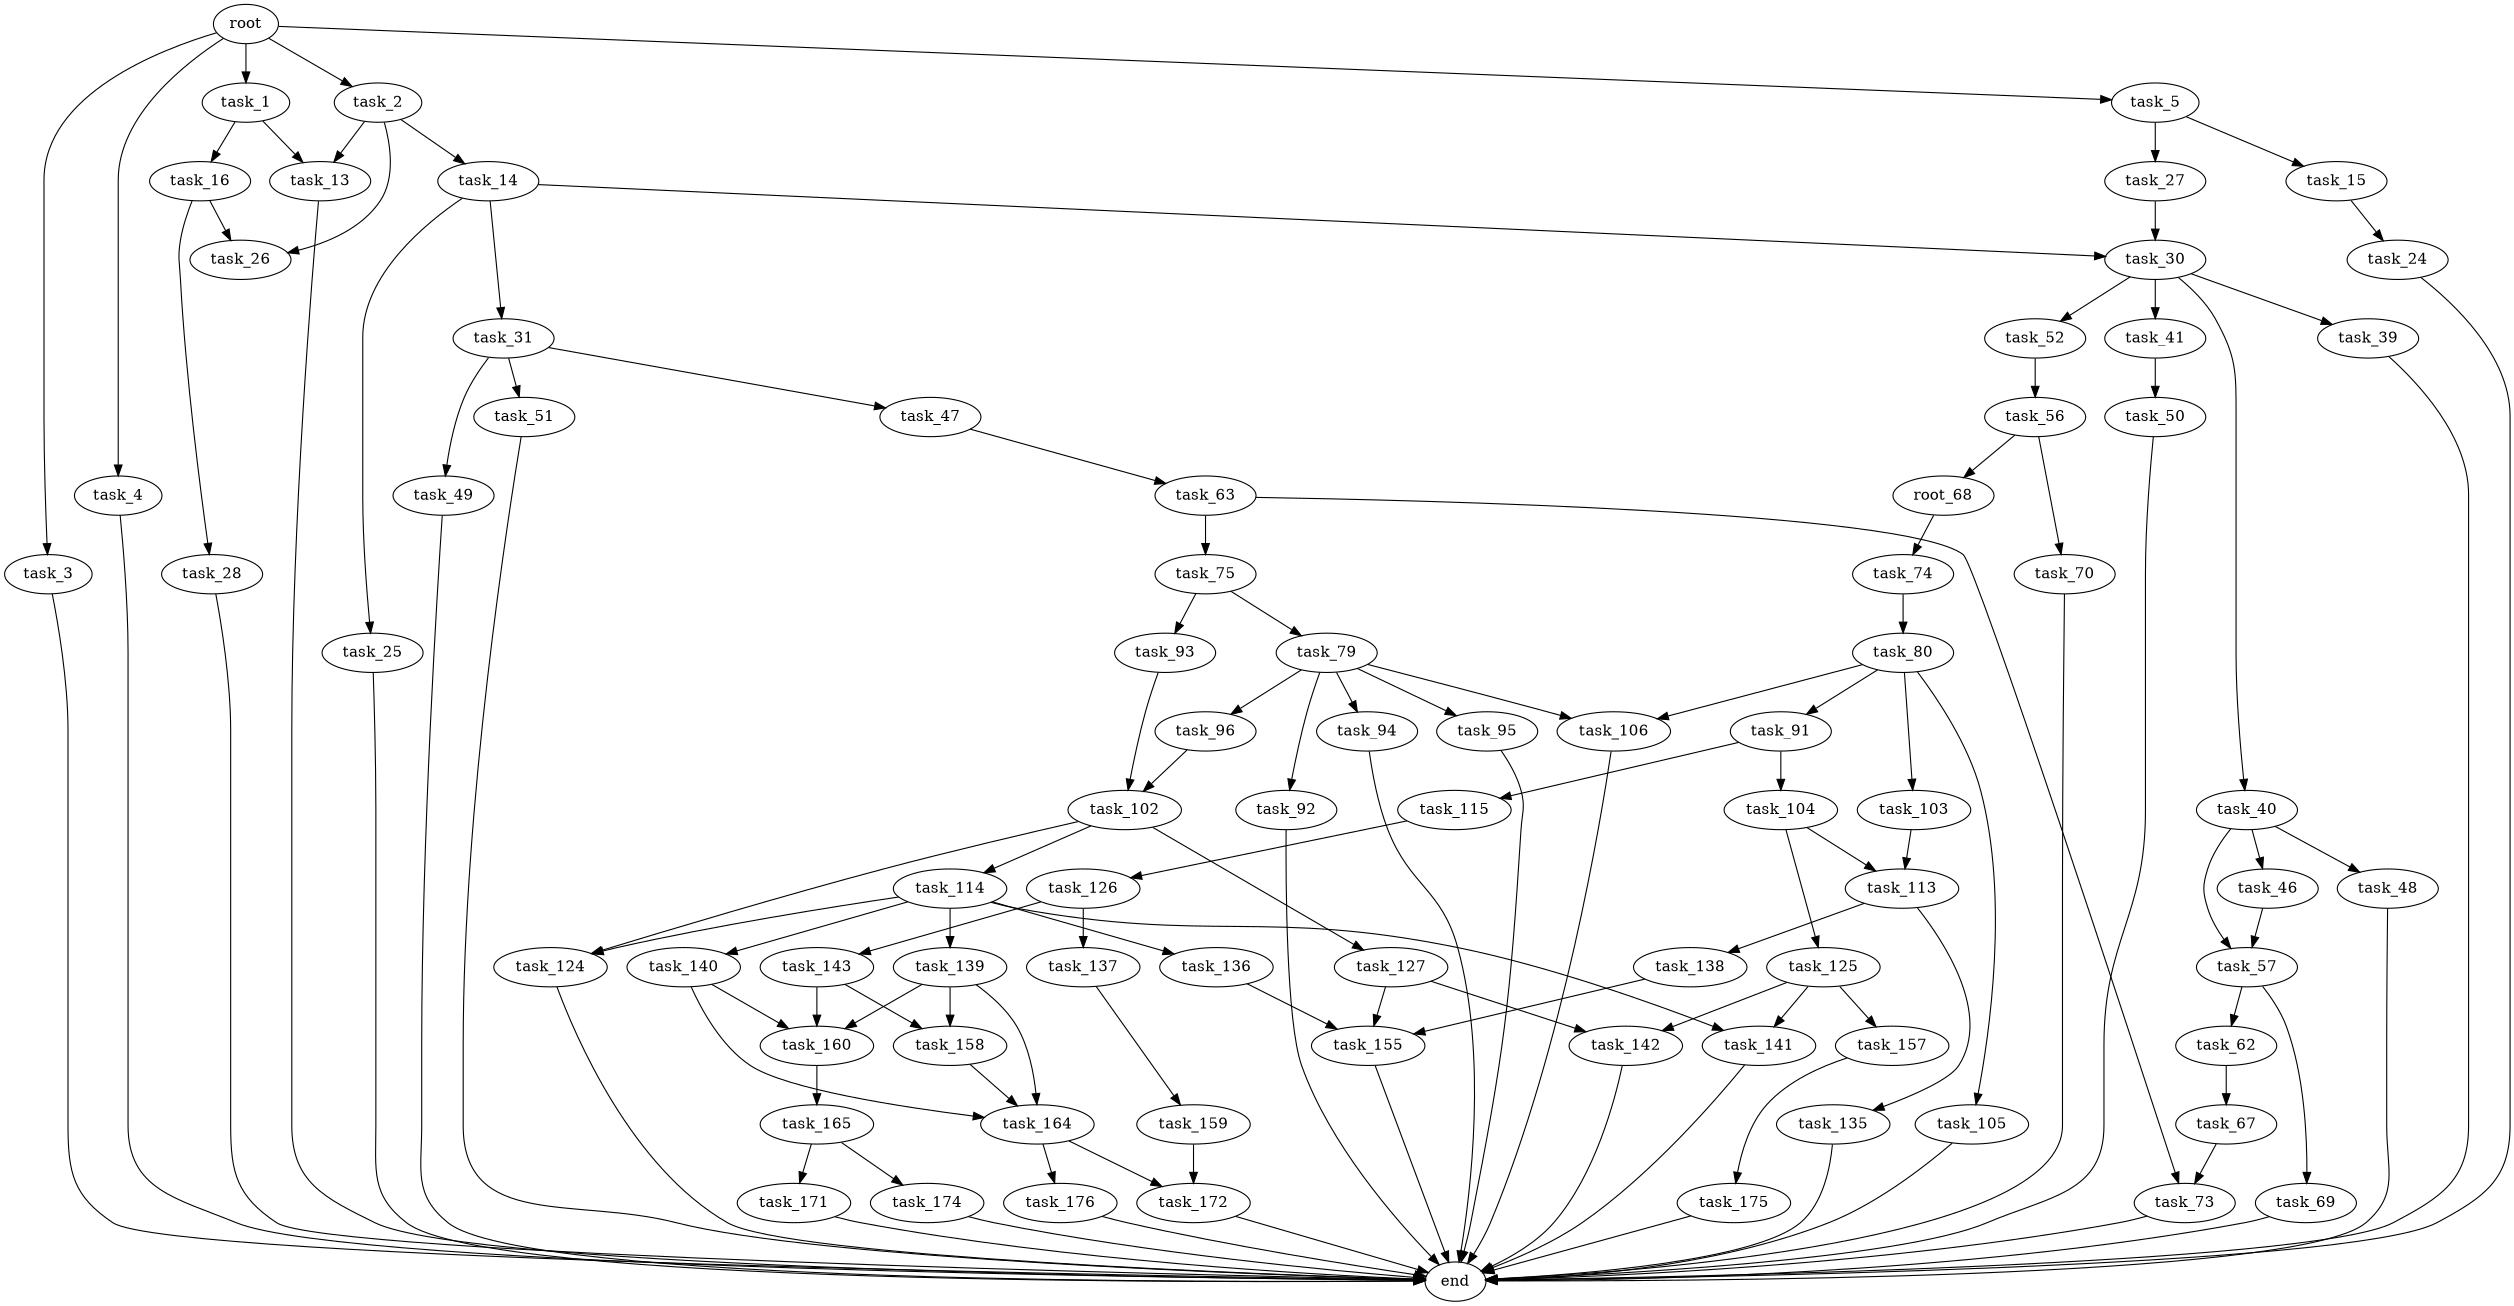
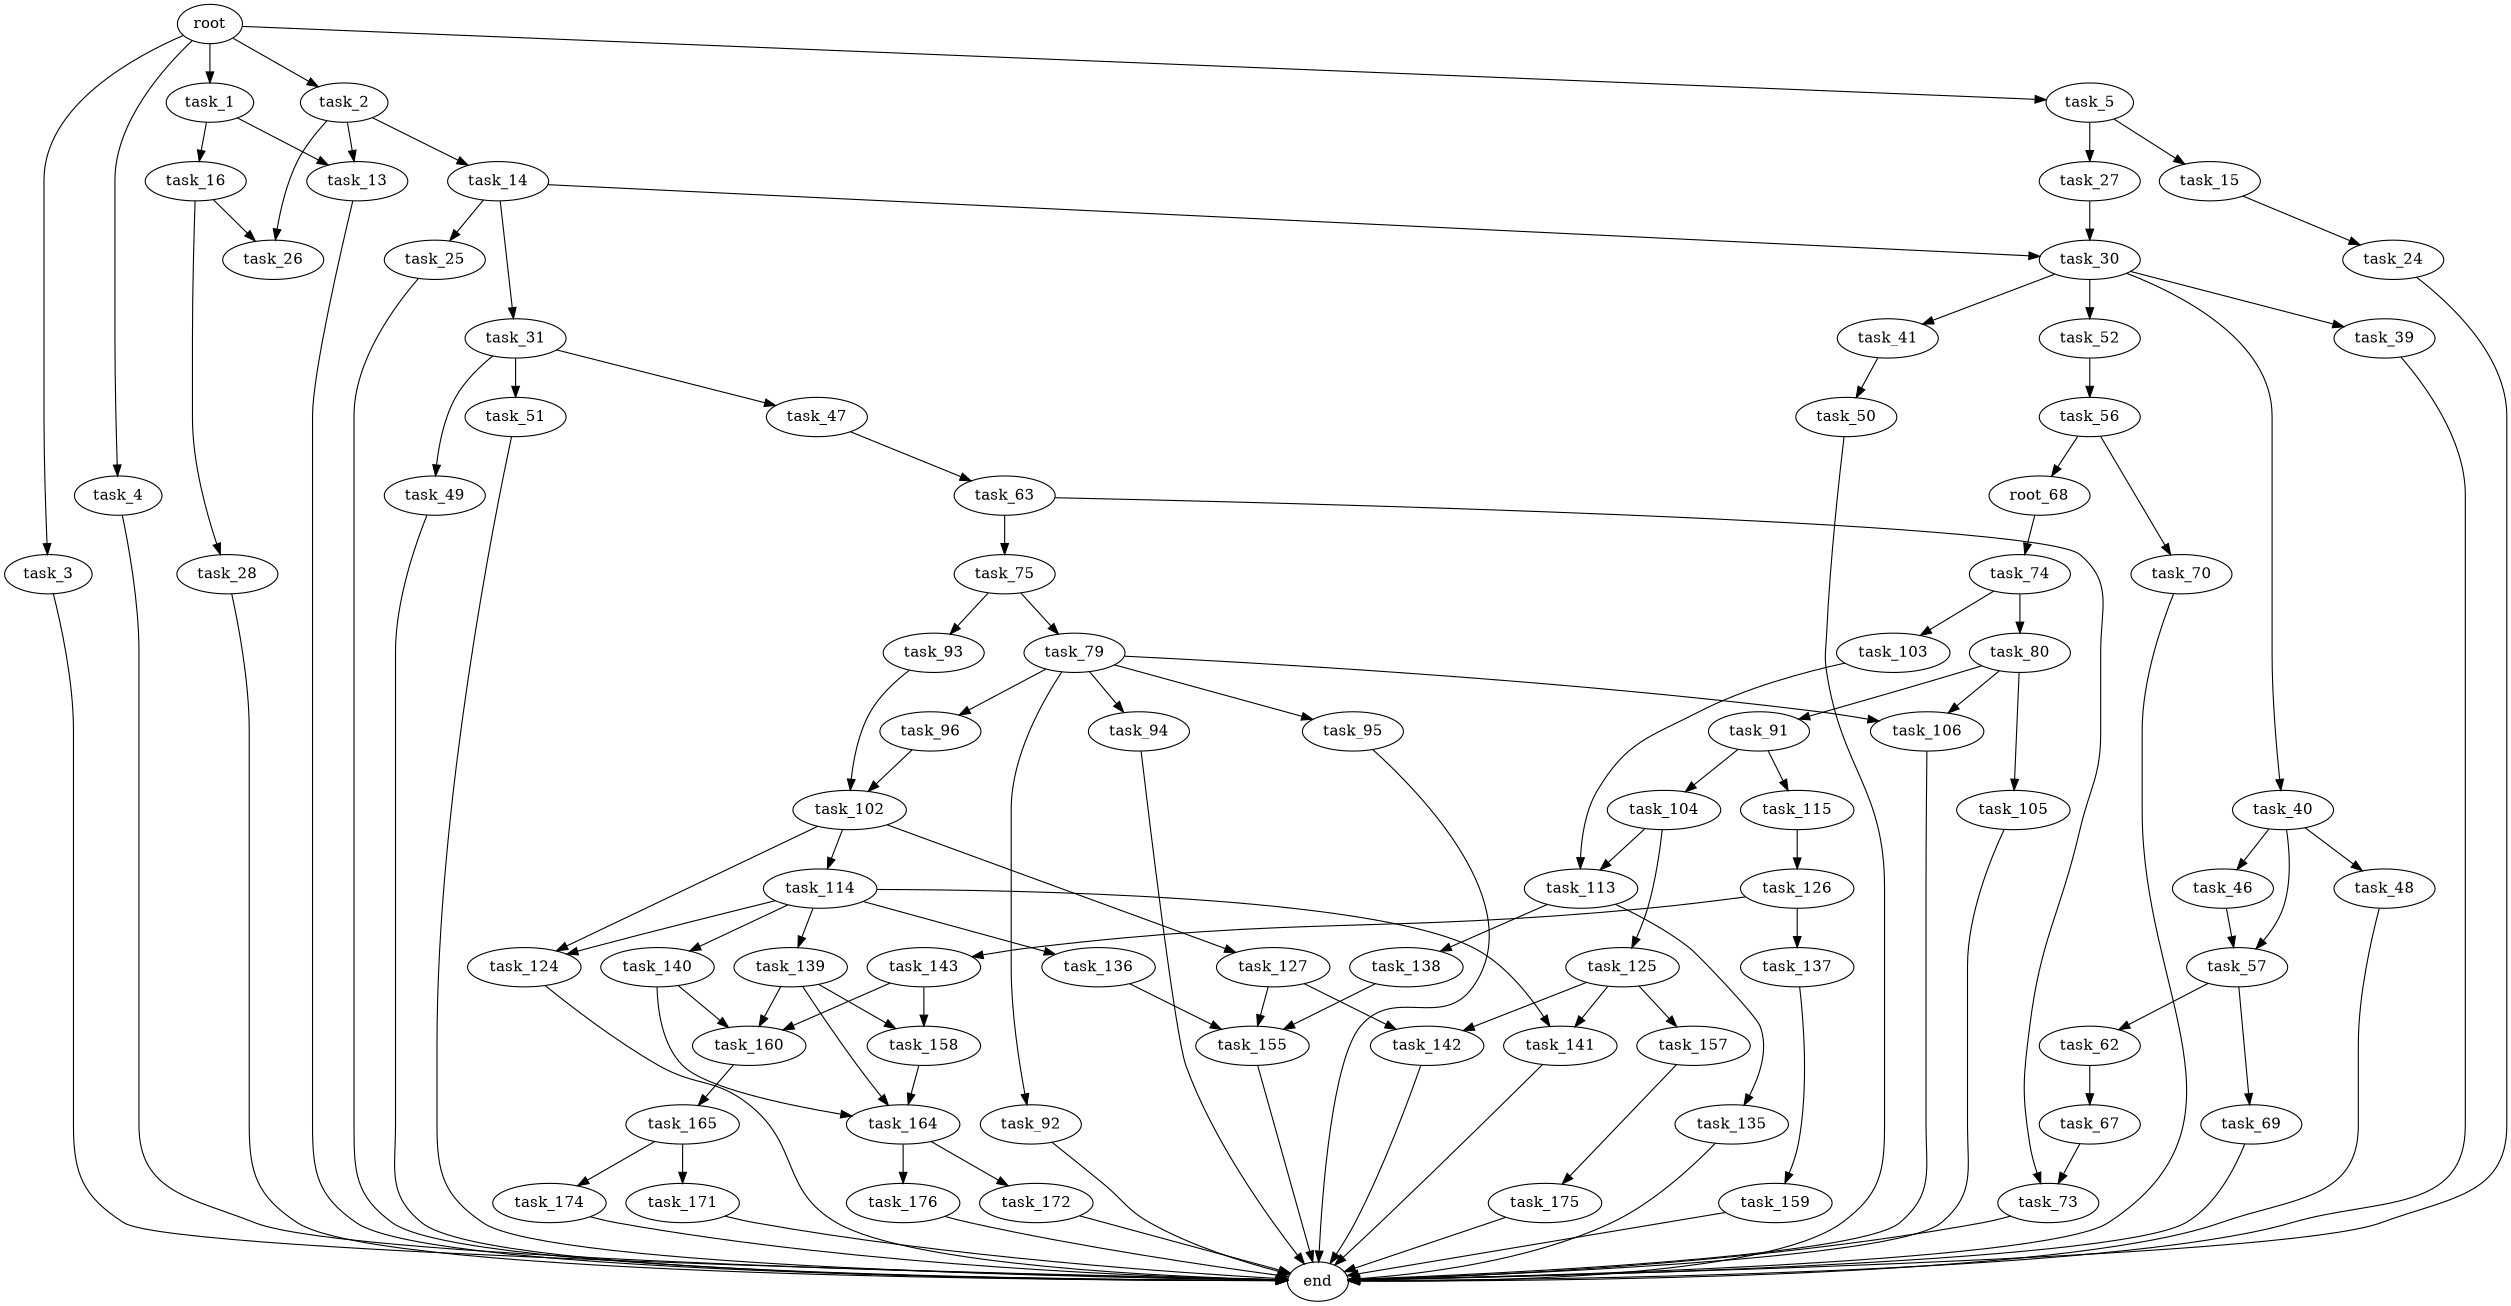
(1908, 726) -> (1962, 610)
(1194, 1158) -> (1523, 1246)
